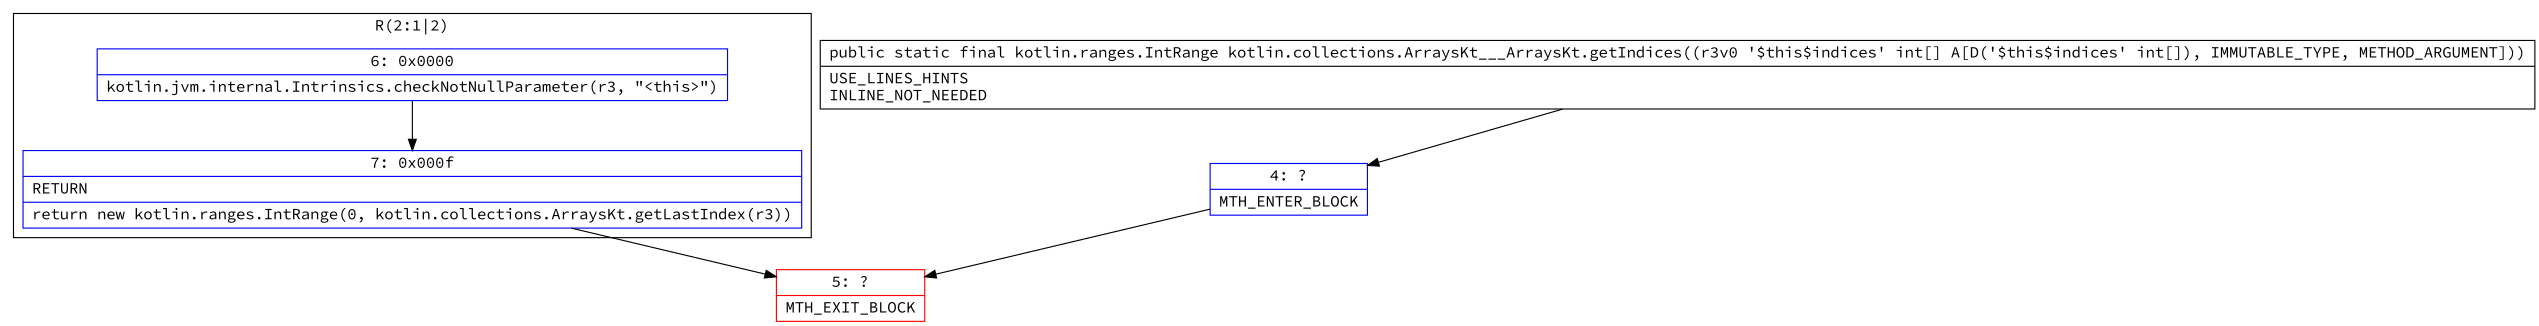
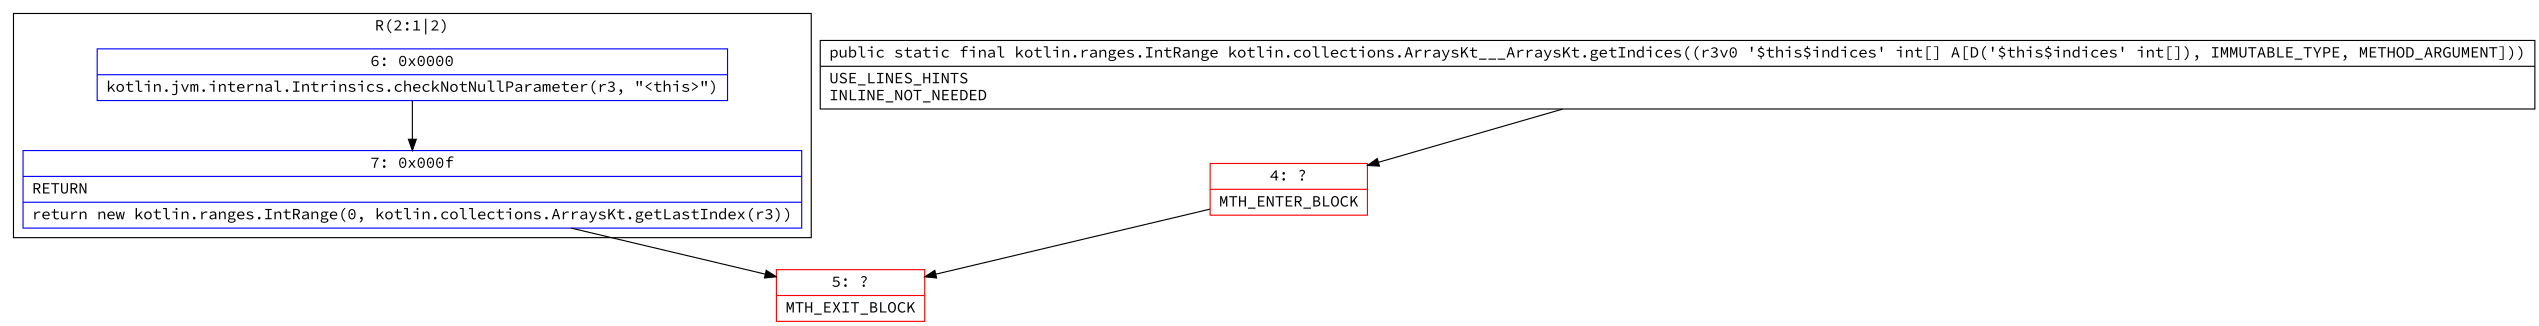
(1289, 189) -> (1289, 189)
